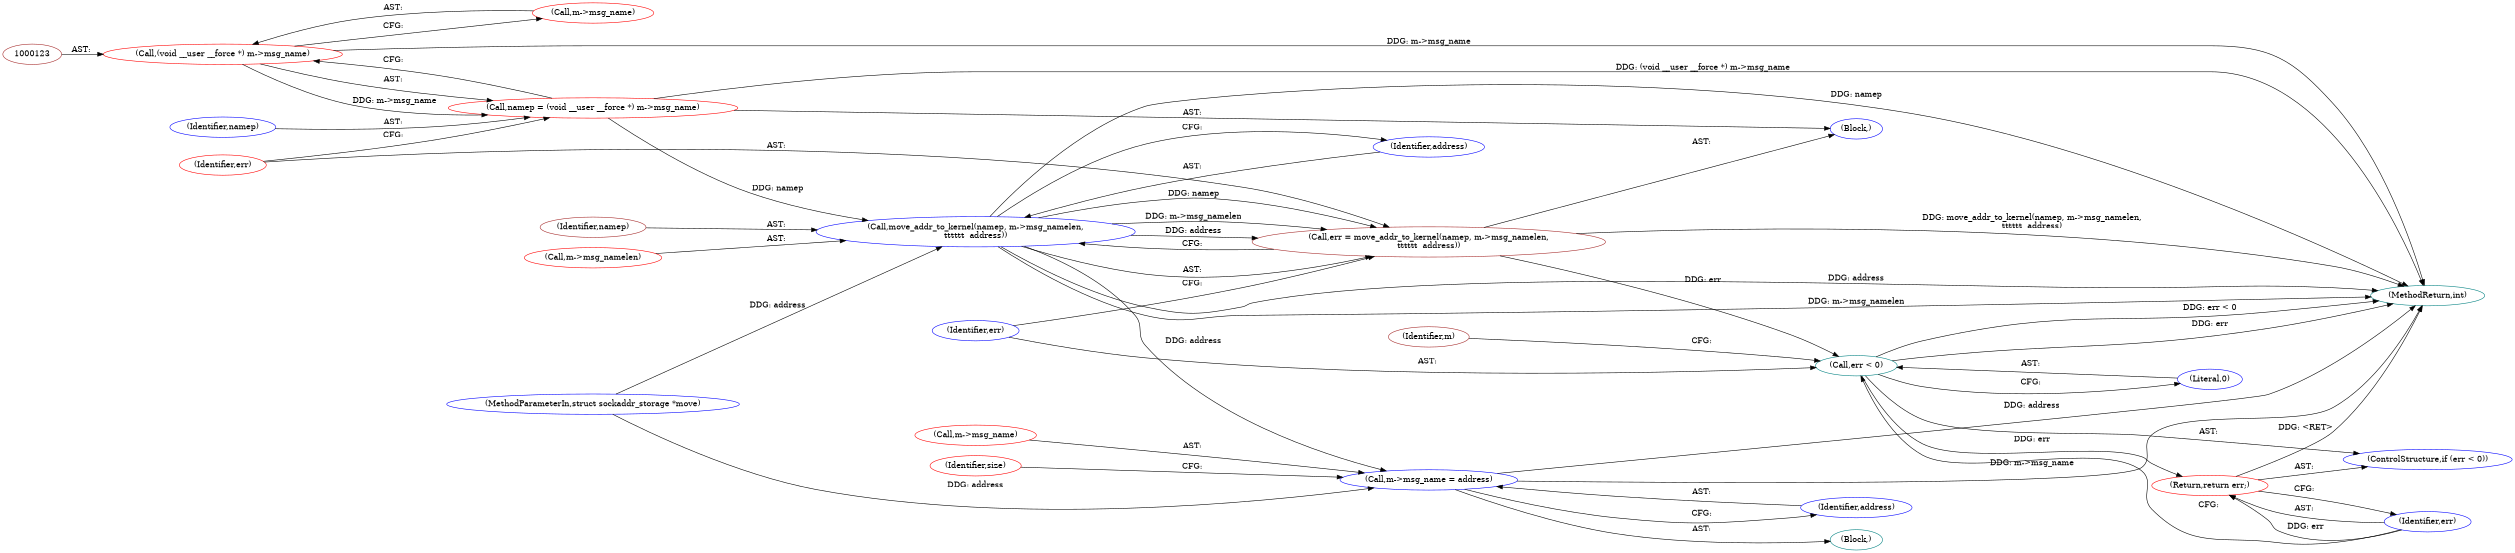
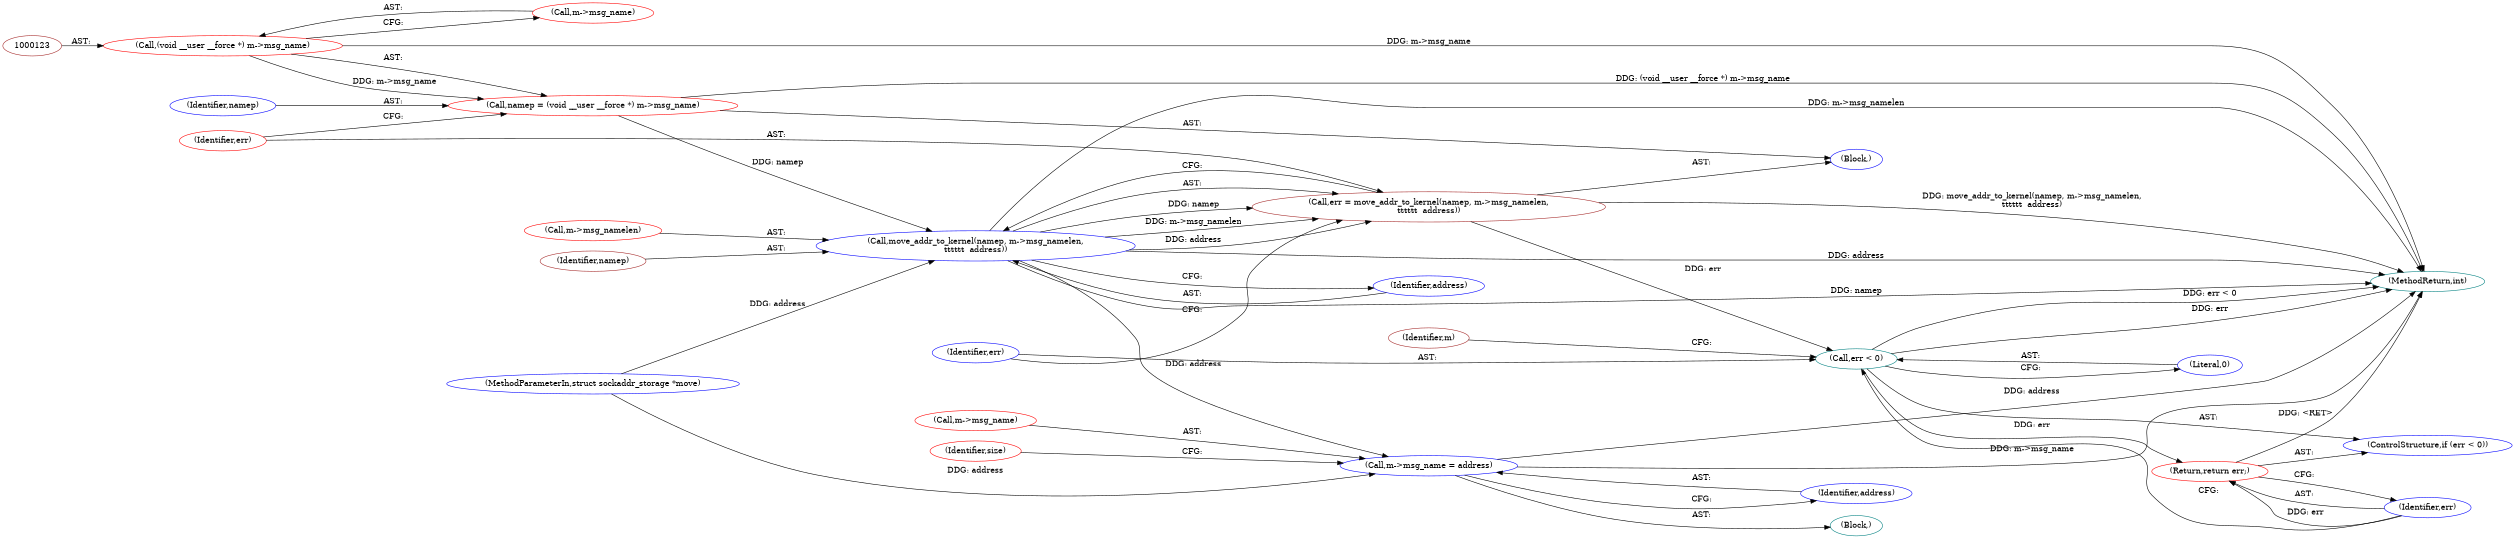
(437, 75) -> none
